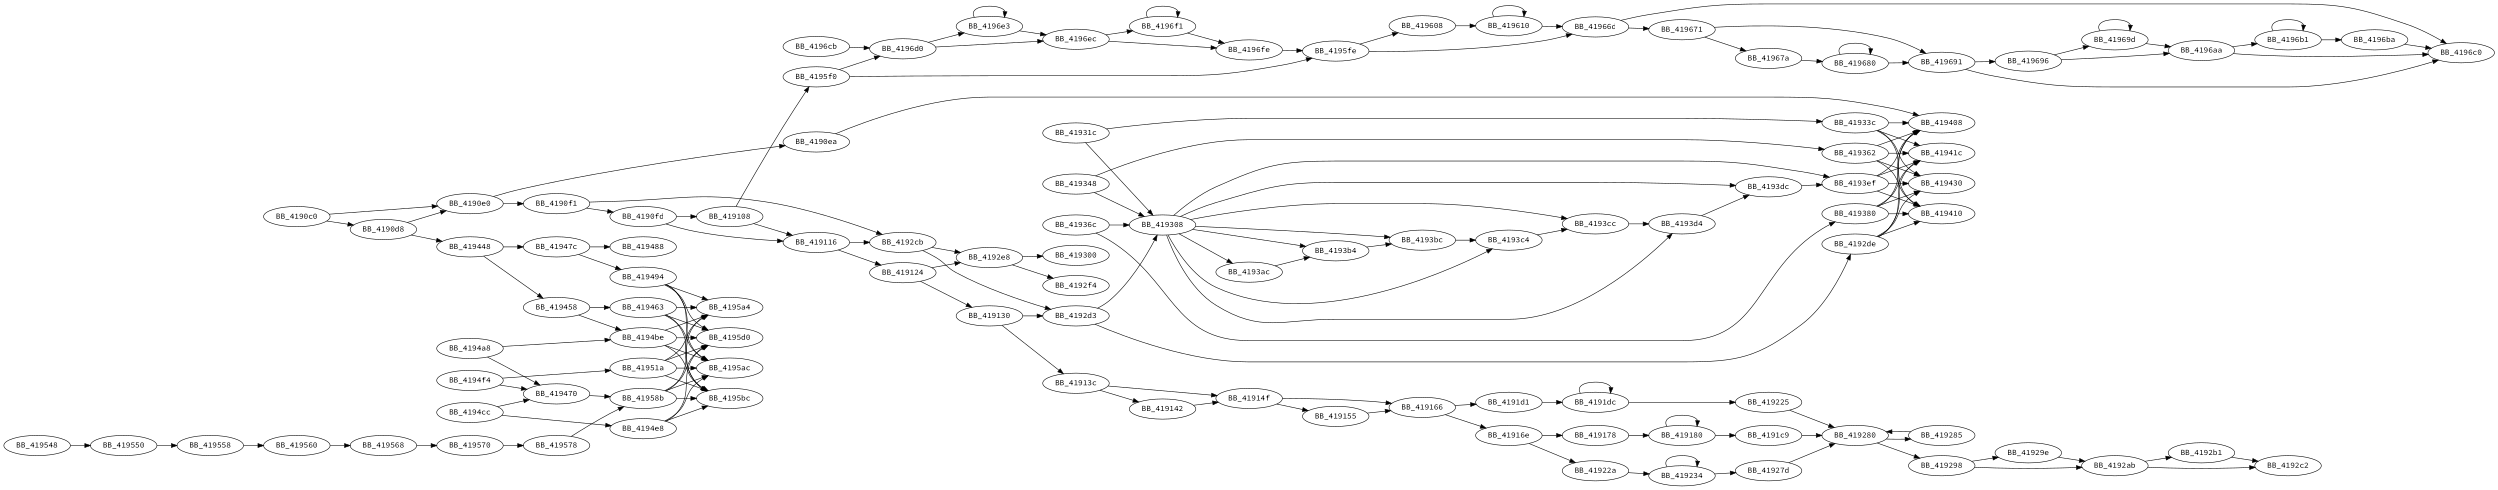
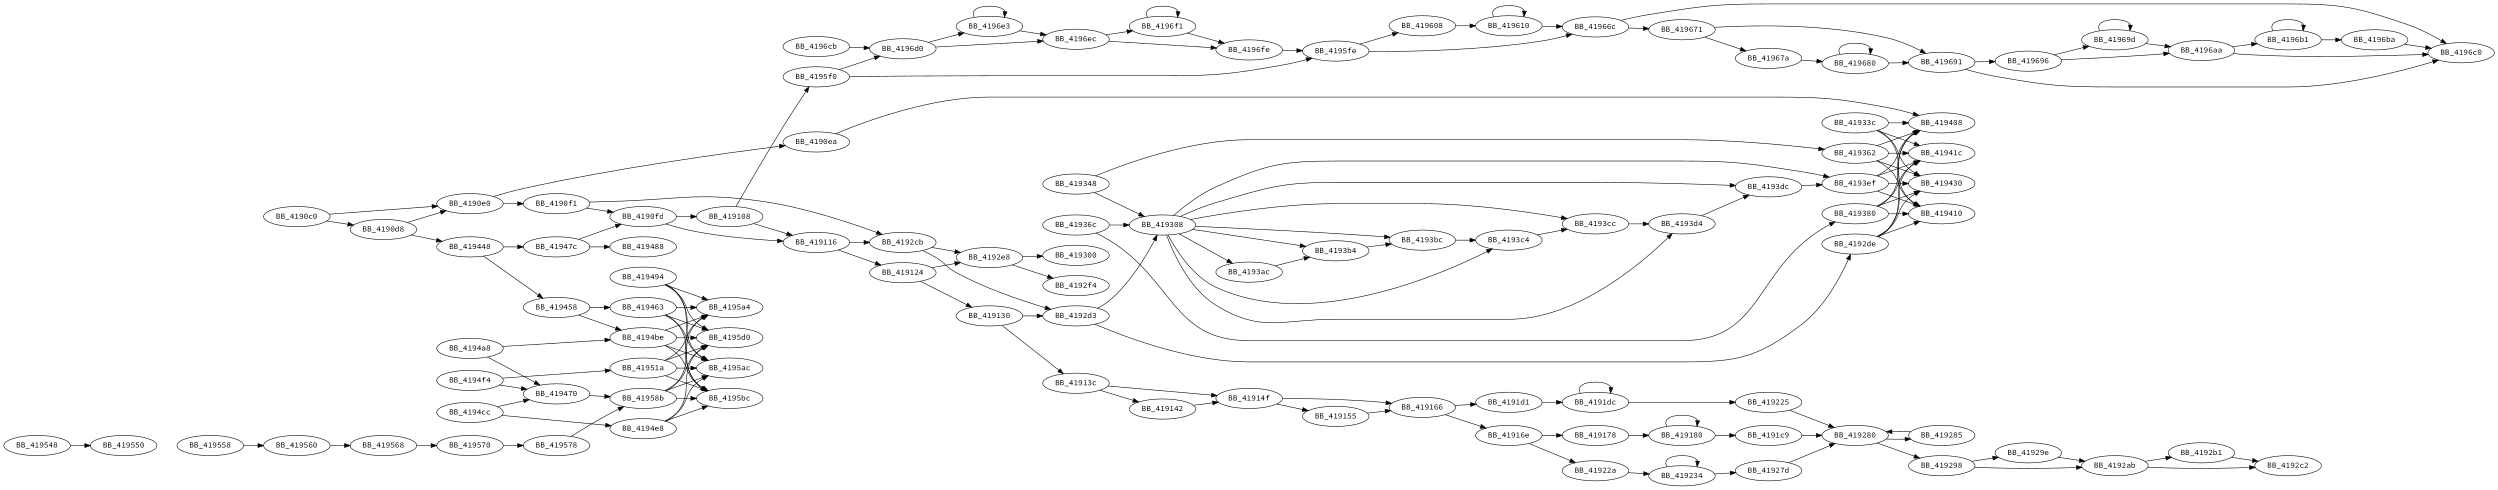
(1076, 133) -> none
(597, 261) -> (597, 233)
(164, 446) -> none
